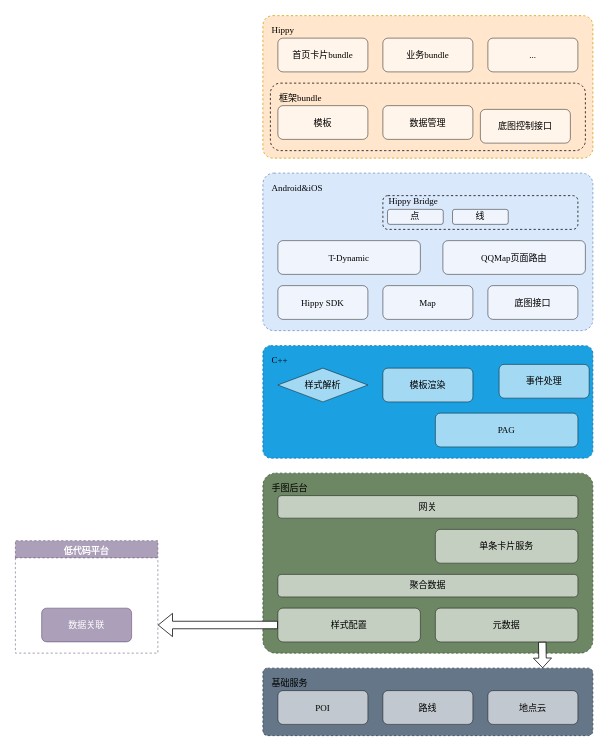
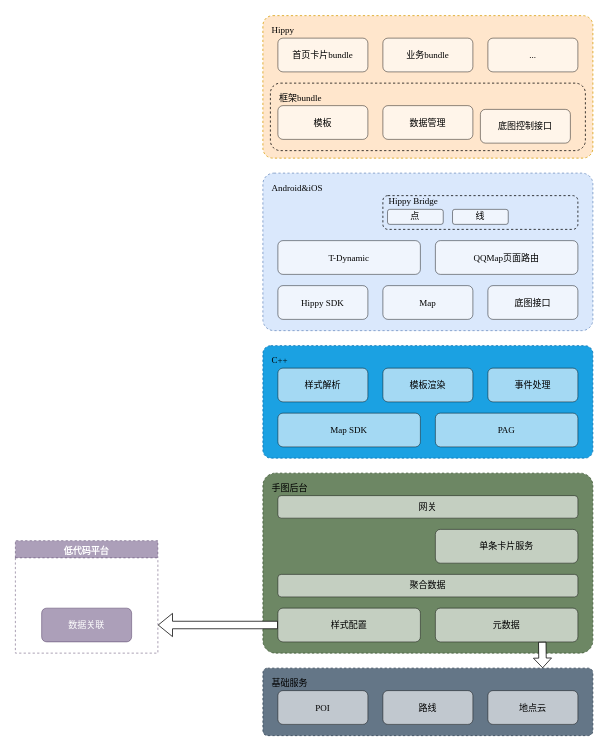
(514, 257) -> (507, 257)
(544, 381) -> (533, 385)
(323, 385) -> (323, 385)
none -> (349, 430)
